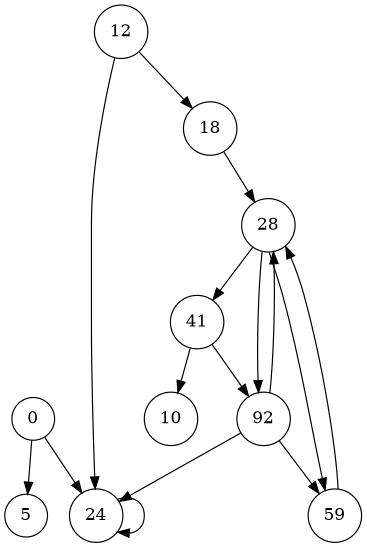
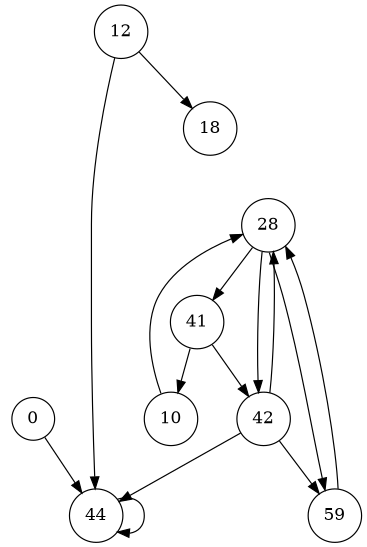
(236, 172) -> (158, 299)
(264, 419) -> (264, 419)
(26, 516) -> none
(96, 516) -> (96, 516)
